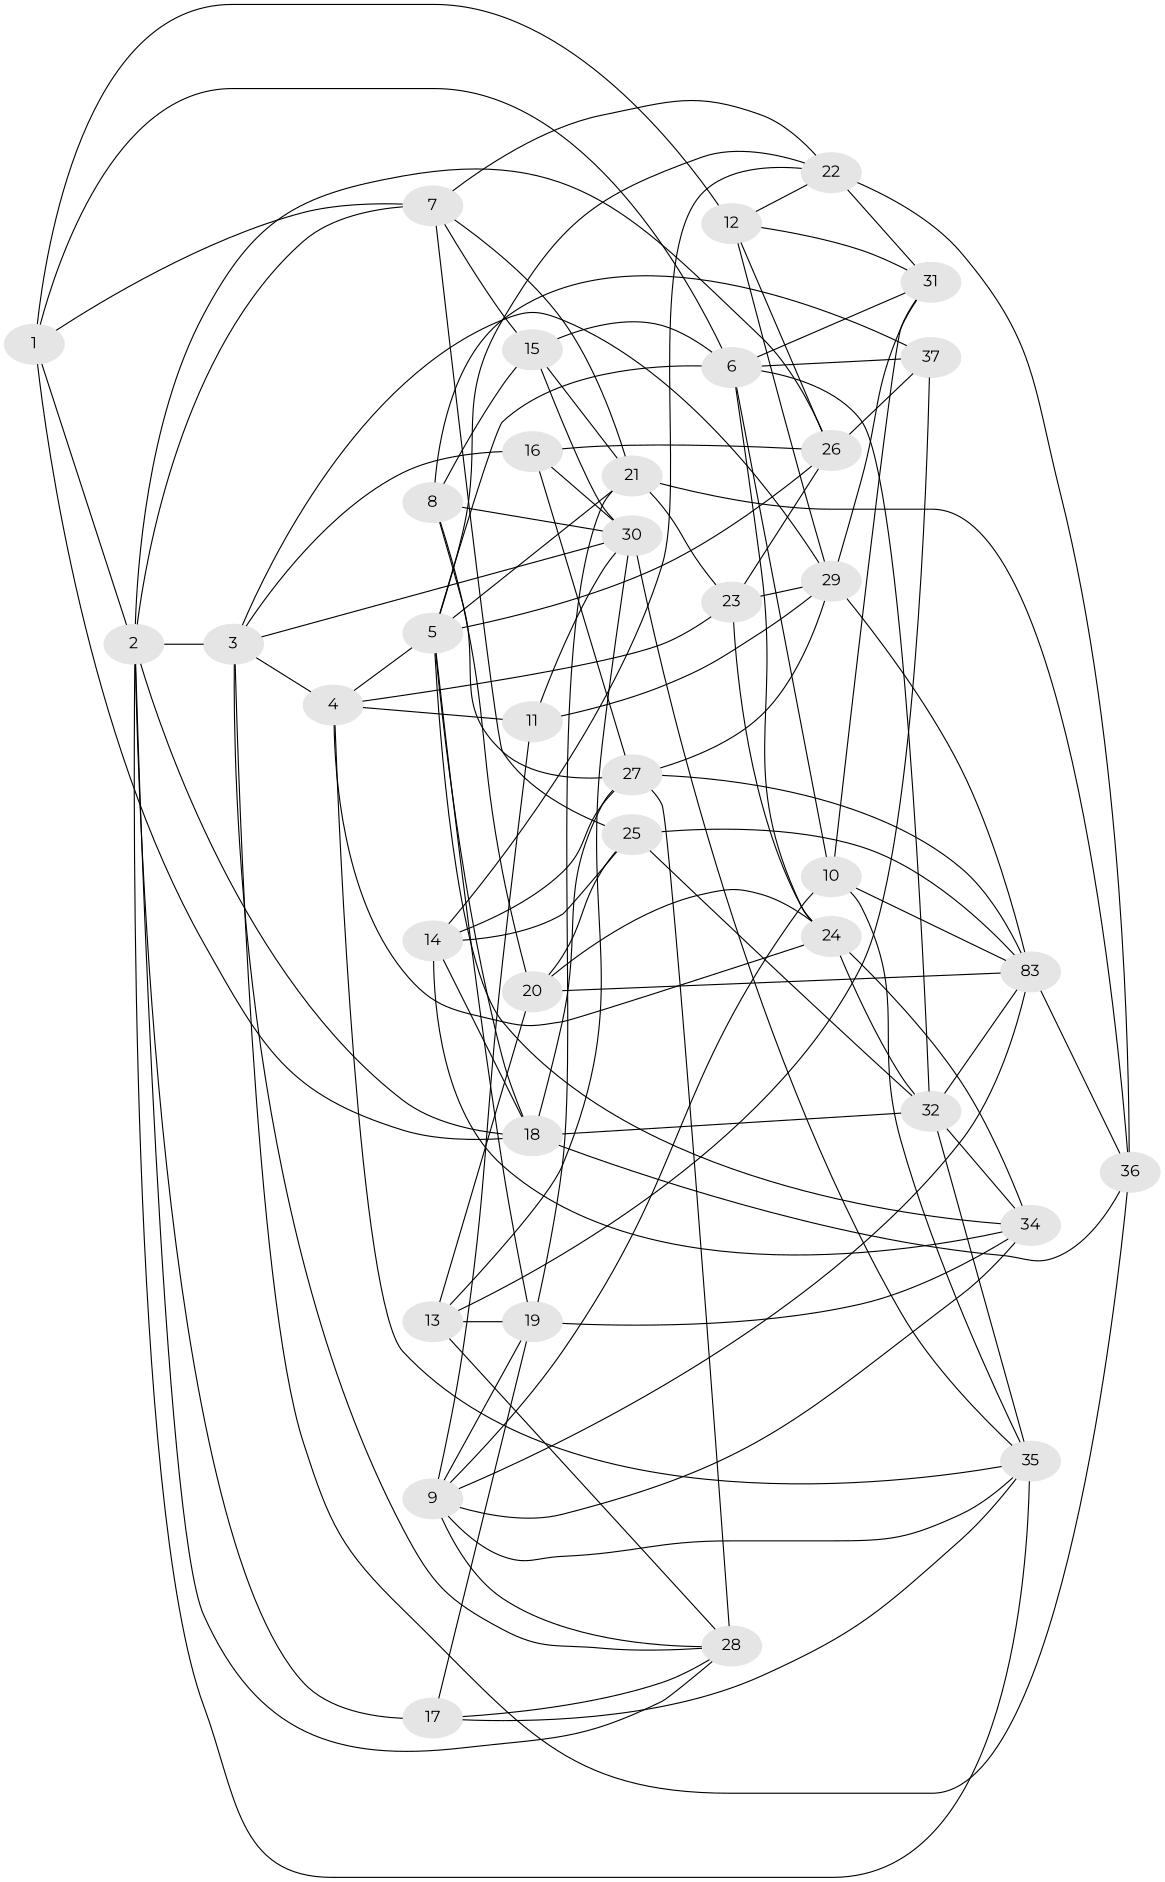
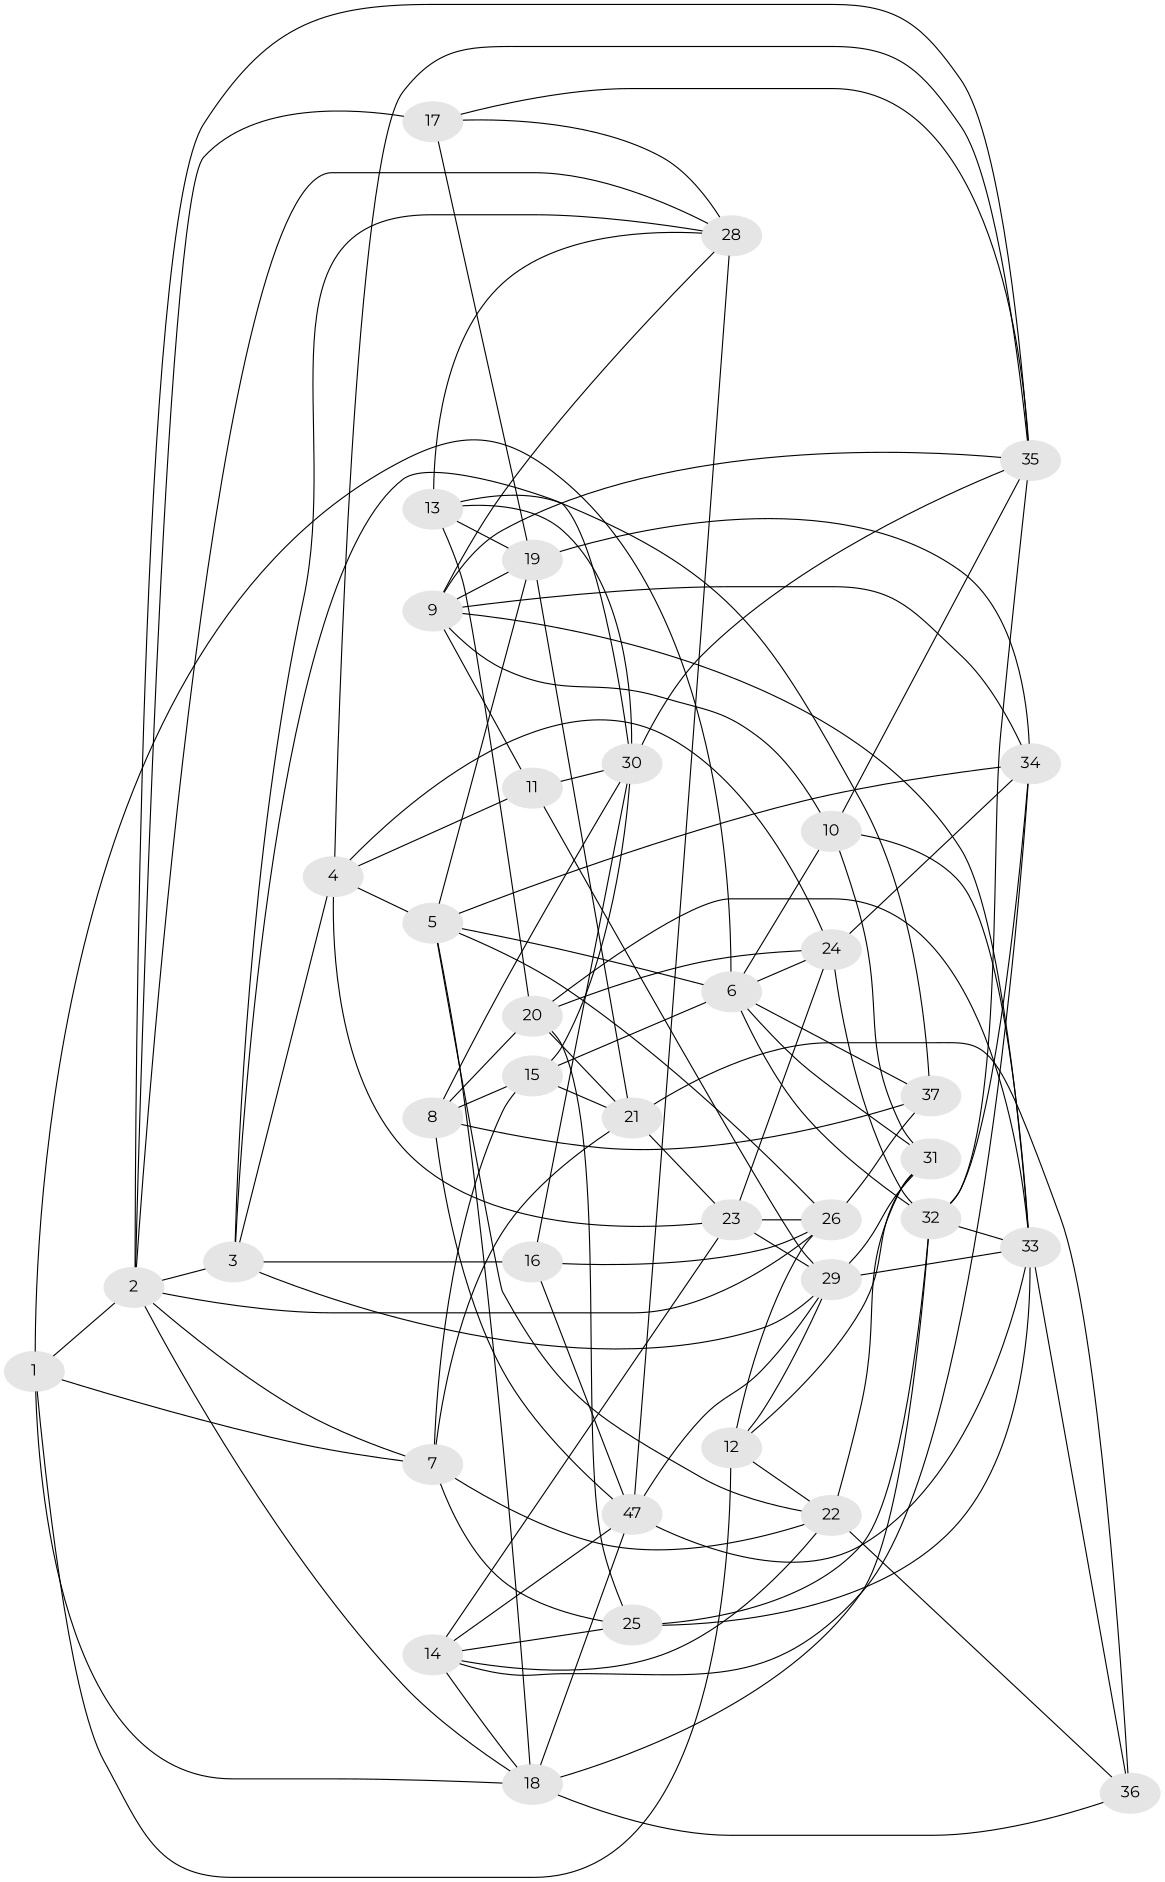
(532, 555) -> (582, 1067)
(632, 775) -> (632, 1514)
(1031, 972) -> (1031, 1248)
none -> (582, 1437)
(498, 1703) -> none
